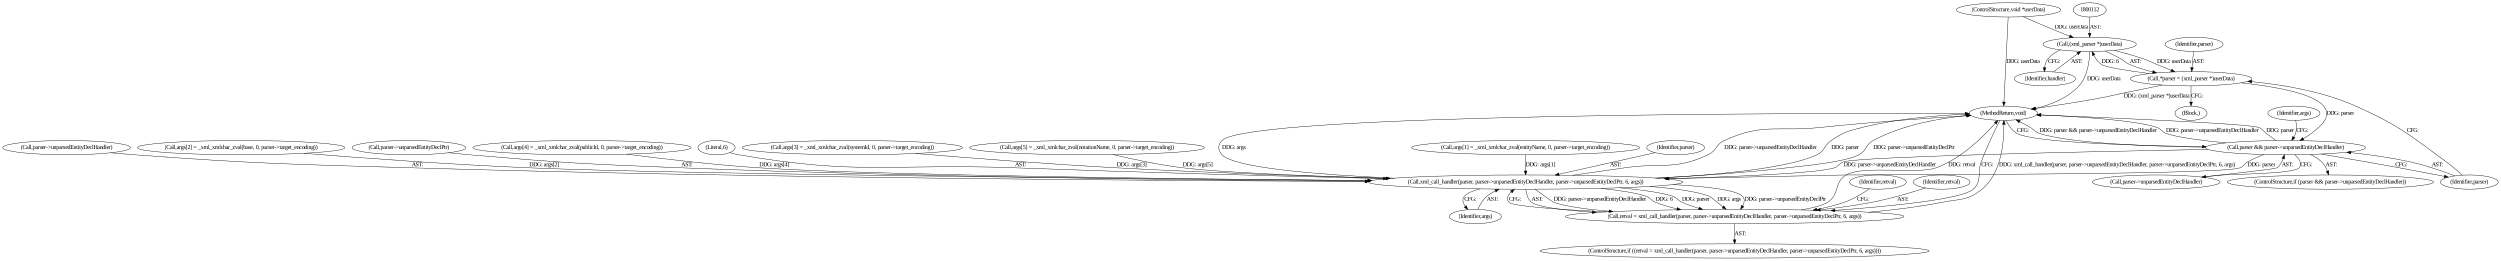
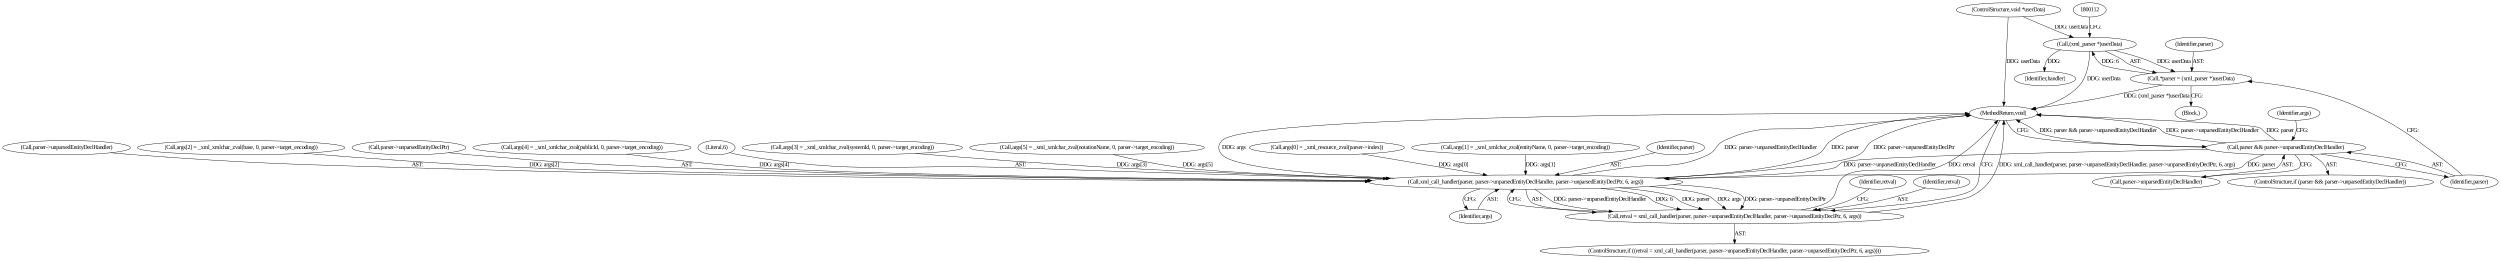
(2096, 27) -> (2096, 27)
(2055, 62) -> (2055, 62)
(2065, 63) -> none
(2305, 95) -> none
none -> (1327, 148)
